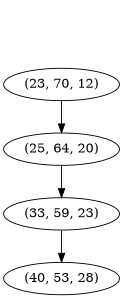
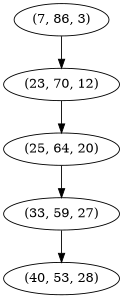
none -> (62, 20)
(62, 214) -> (62, 214)
